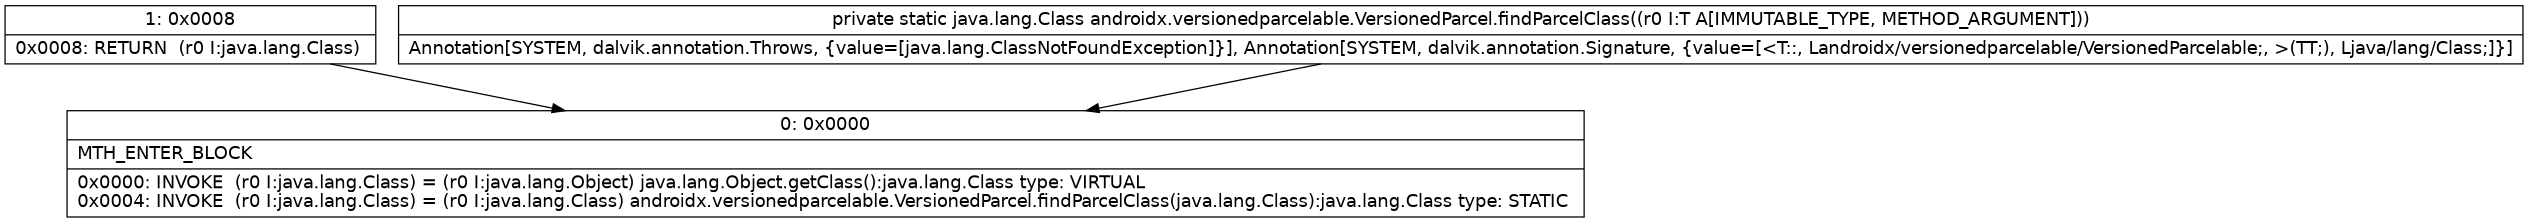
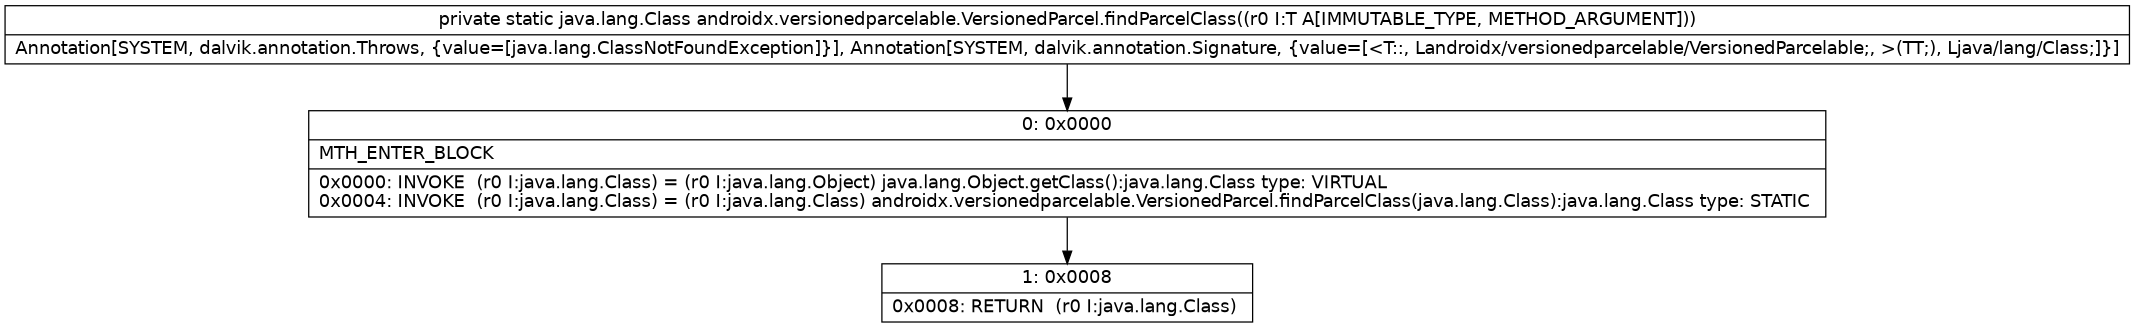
(441, 86) -> (1067, 234)
